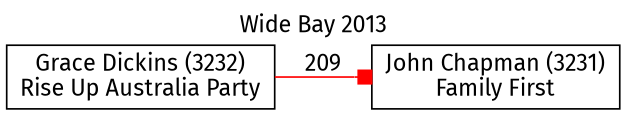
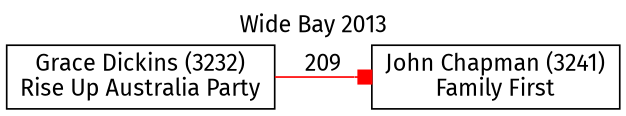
(496, 77) -> (496, 77)
